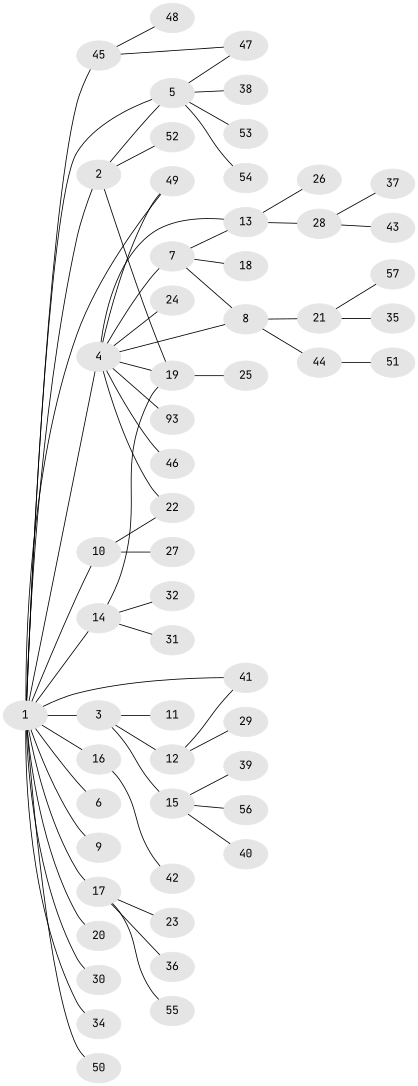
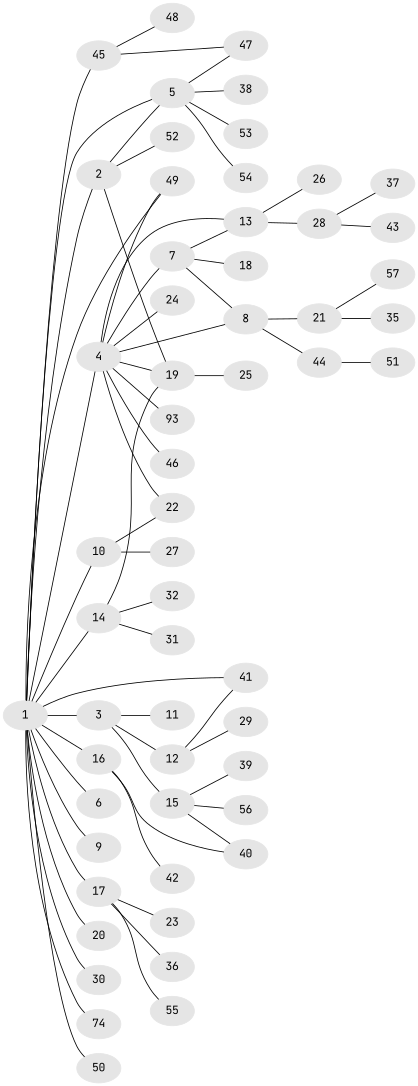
none -> (155, 829)
(99, 1024) -> (99, 1024)
